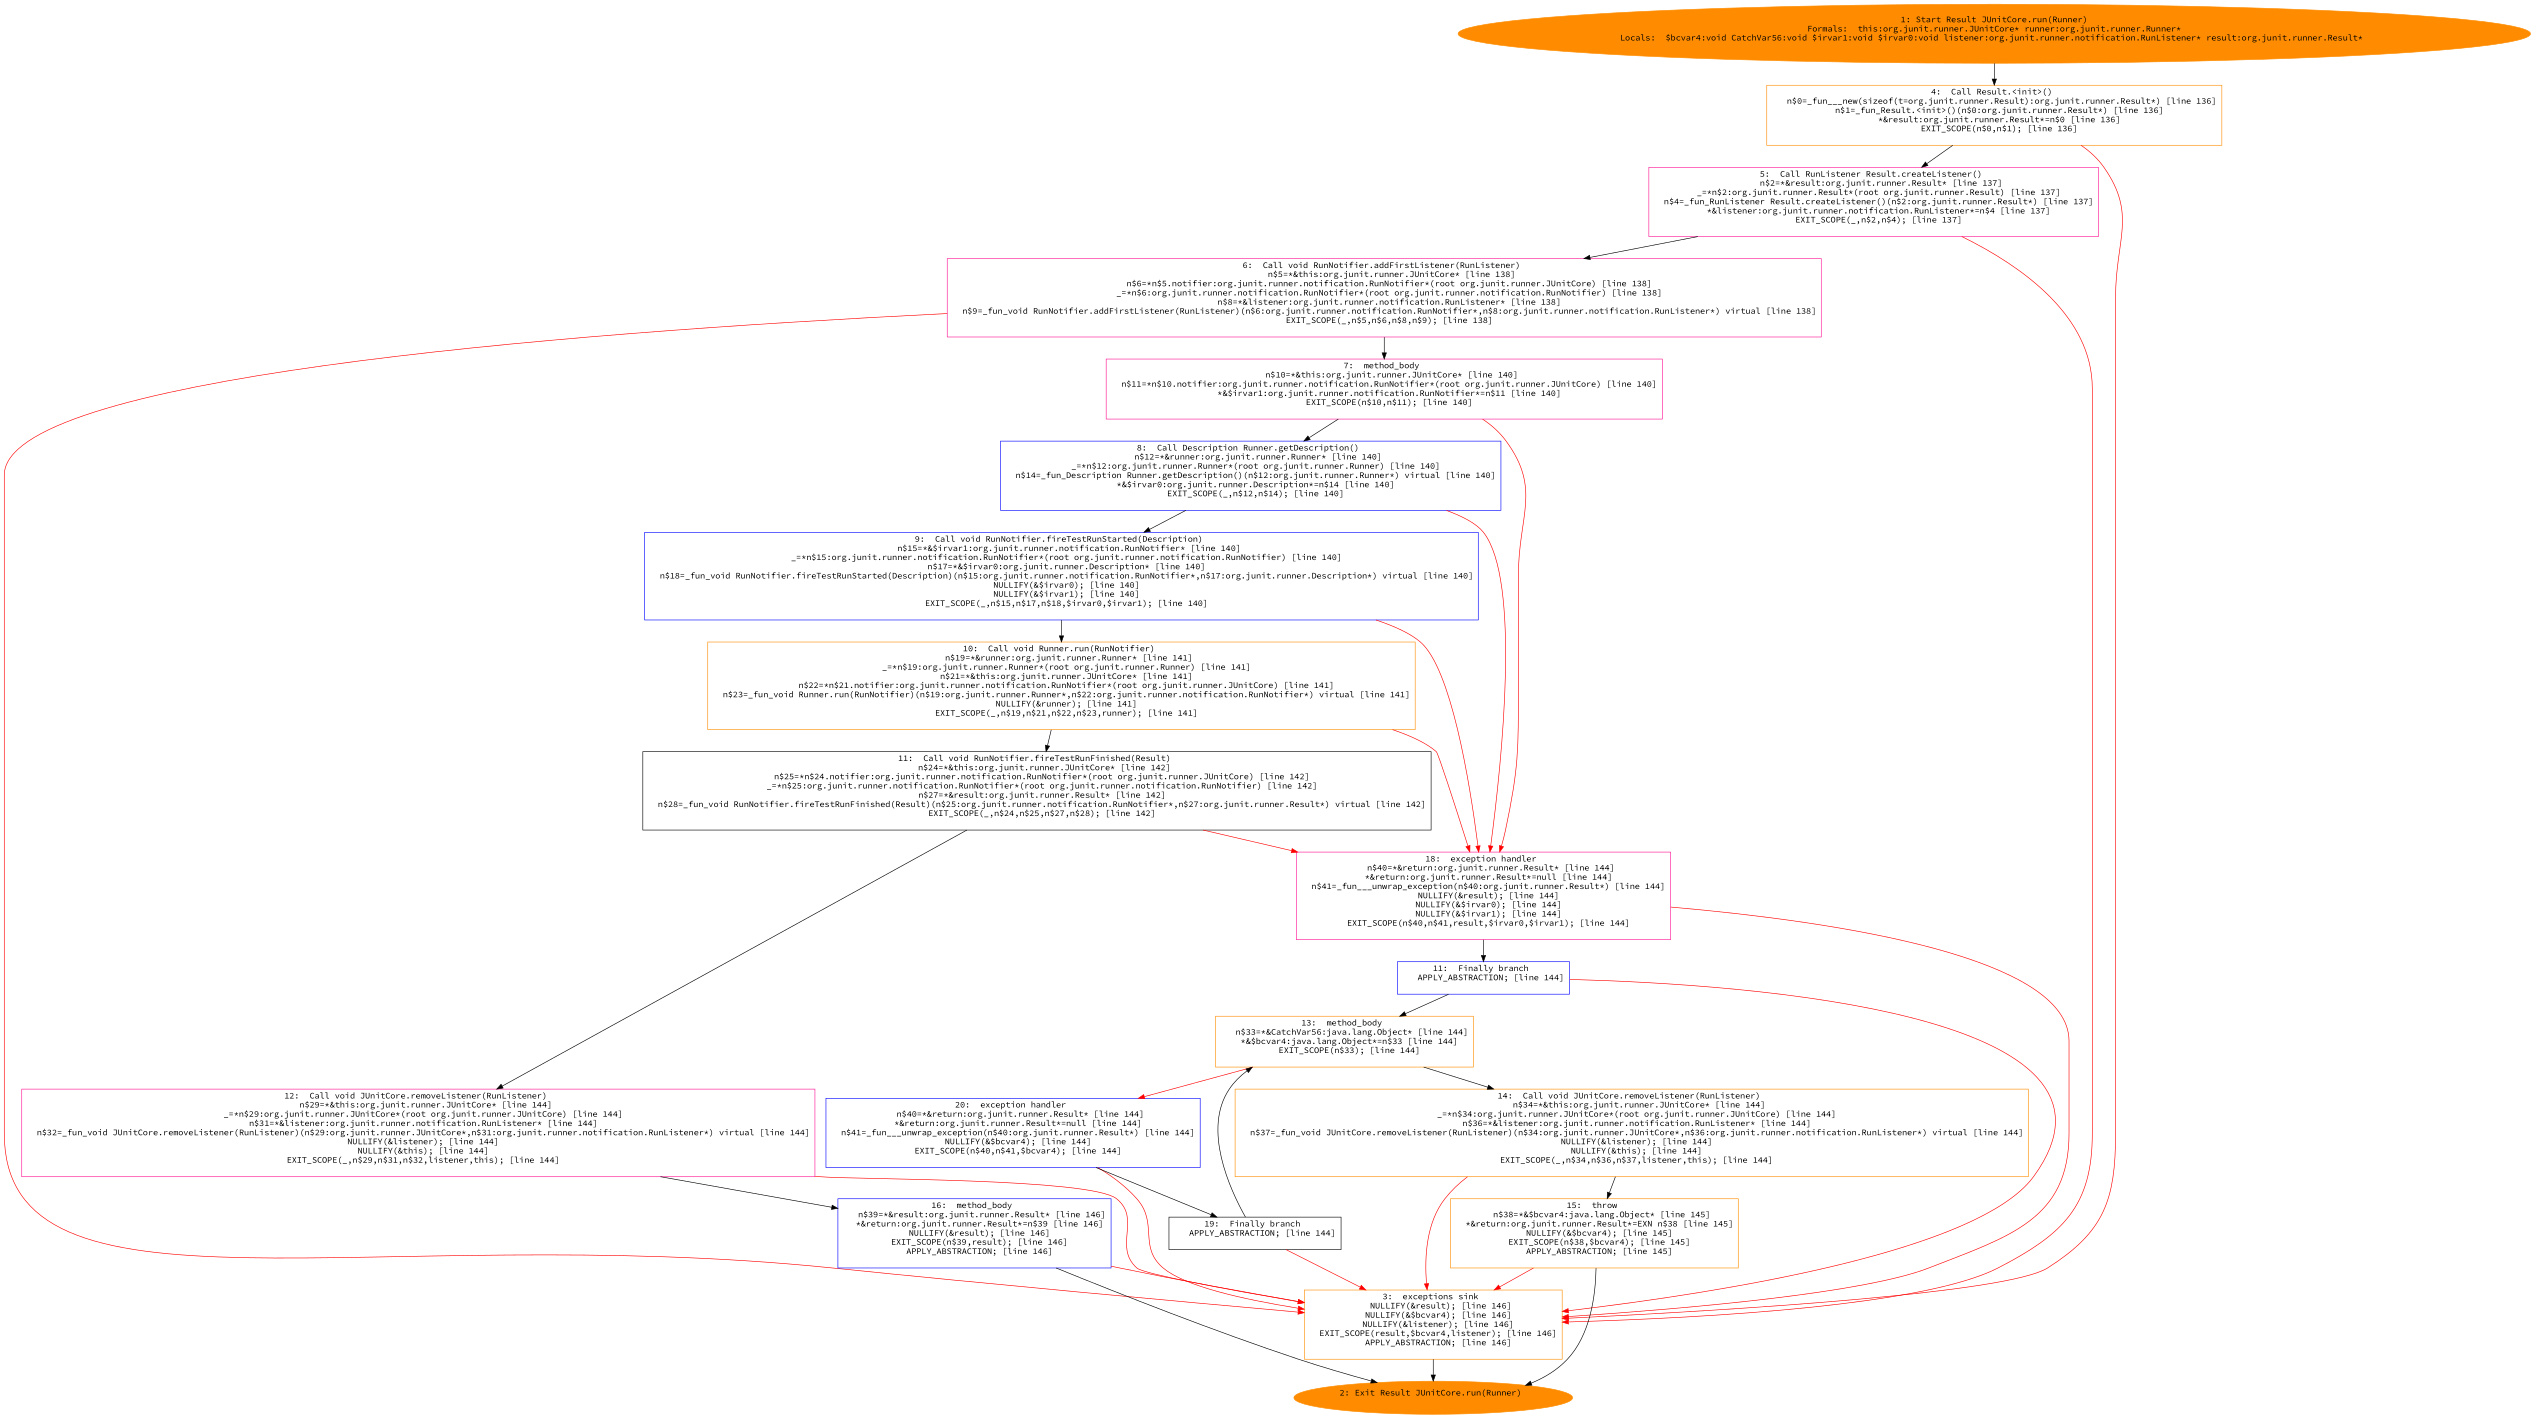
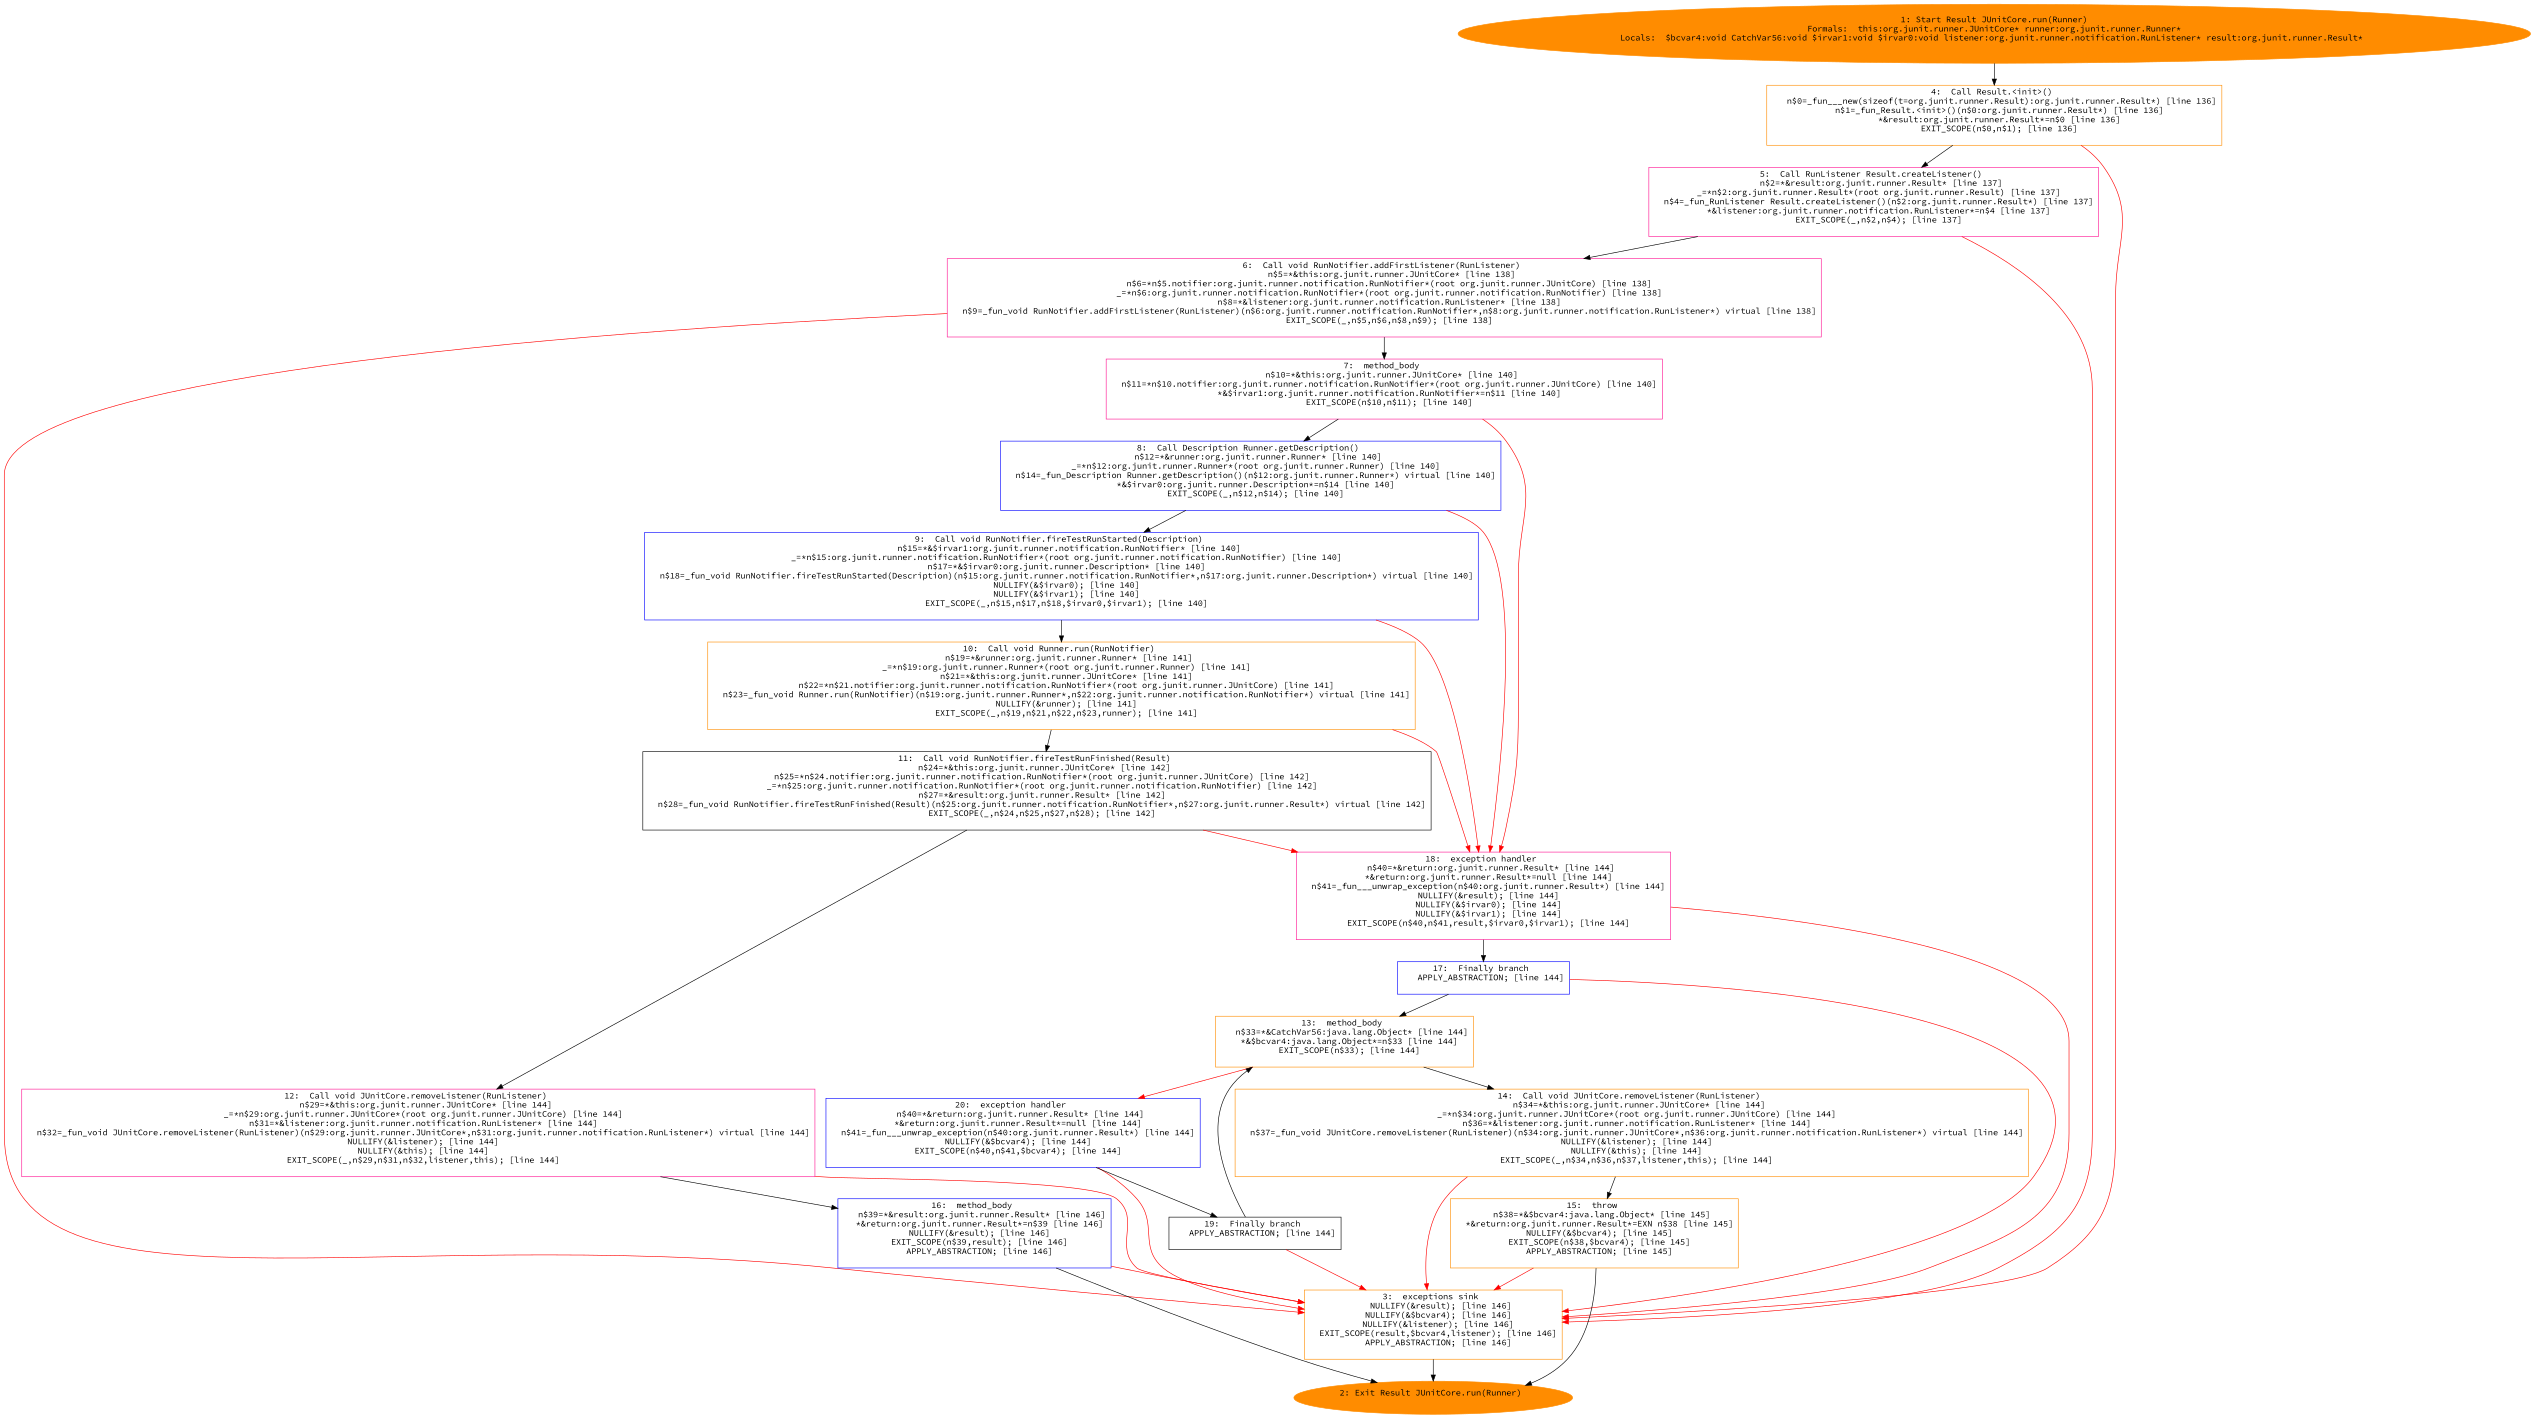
(1483, 978) -> (1483, 978)
